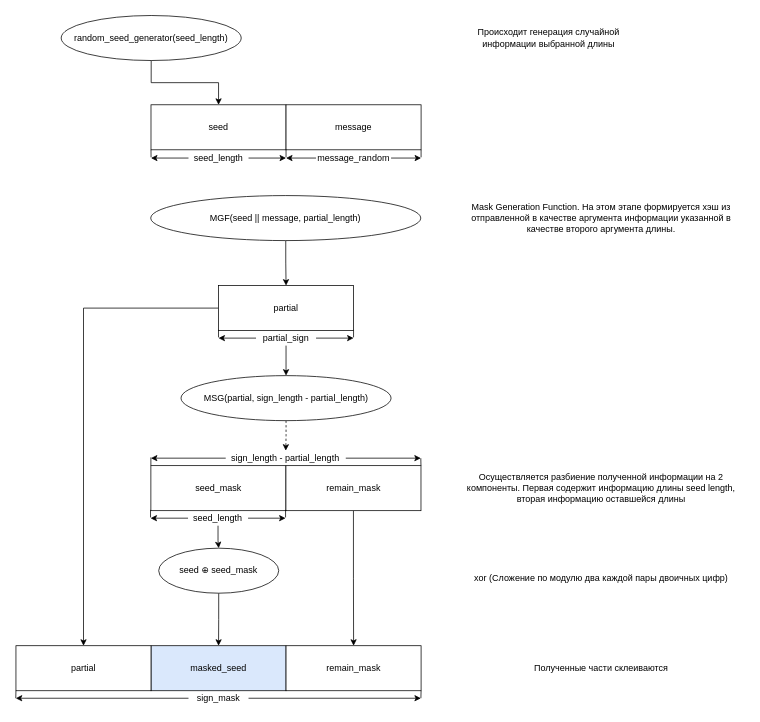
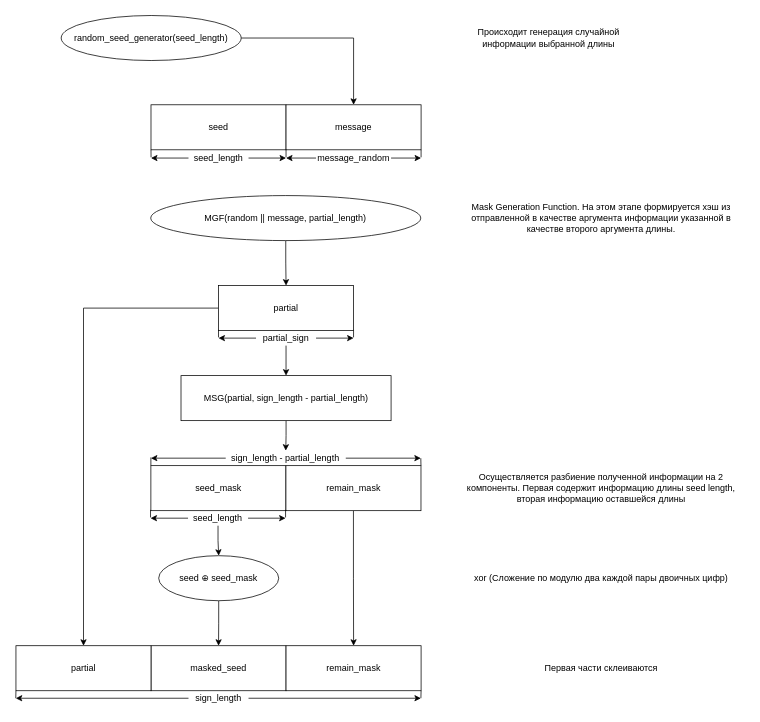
(182, 83) -> (353, 67)
(285, 218) -> (285, 218)
(286, 398) -> (286, 398)
(286, 432) -> (286, 432)
(219, 570) -> (219, 578)
(218, 668) -> (218, 668)
(601, 668) -> (601, 668)
(219, 698) -> (219, 698)
